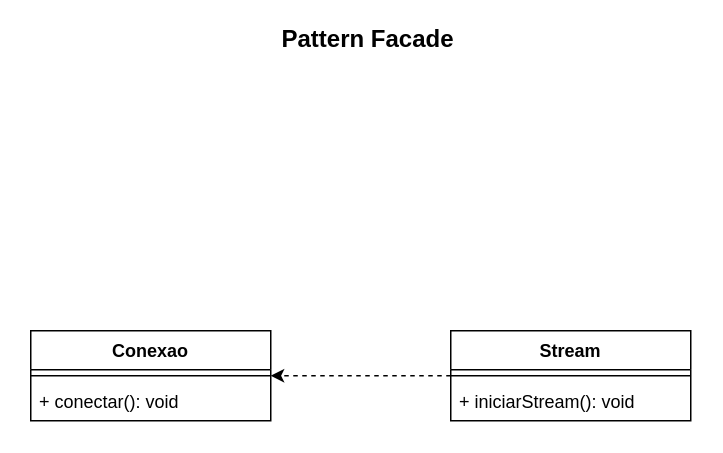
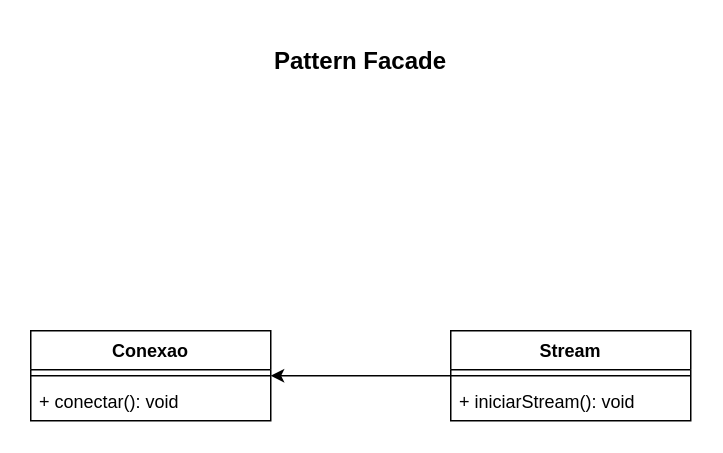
(368, 38) -> (361, 61)
(364, 376) -> (364, 376)
